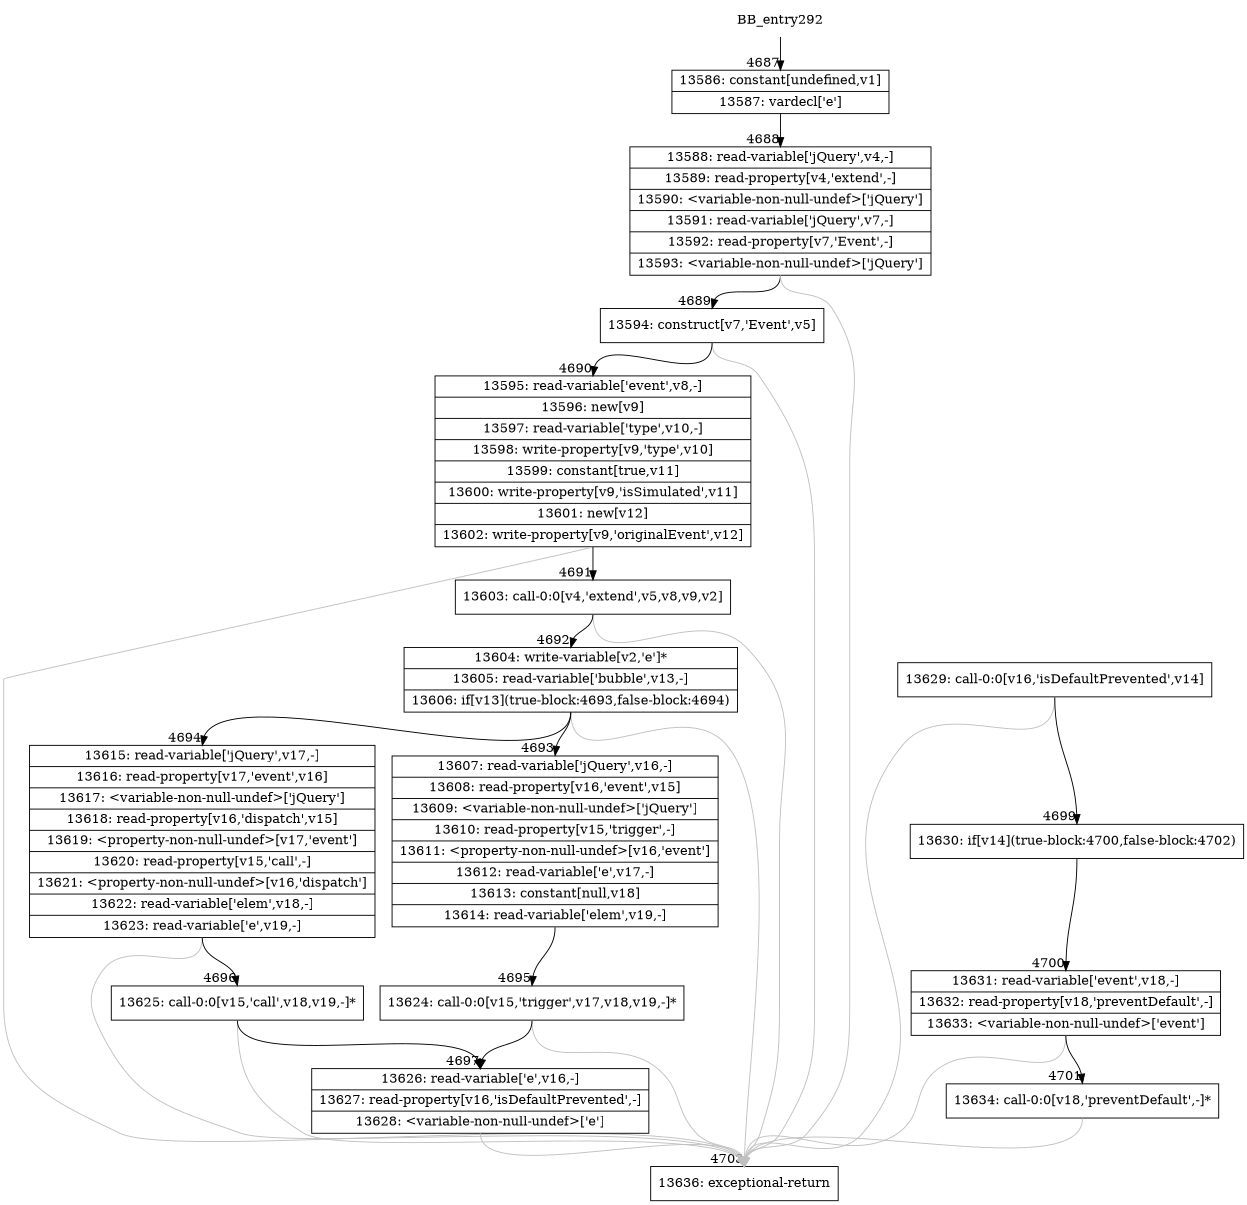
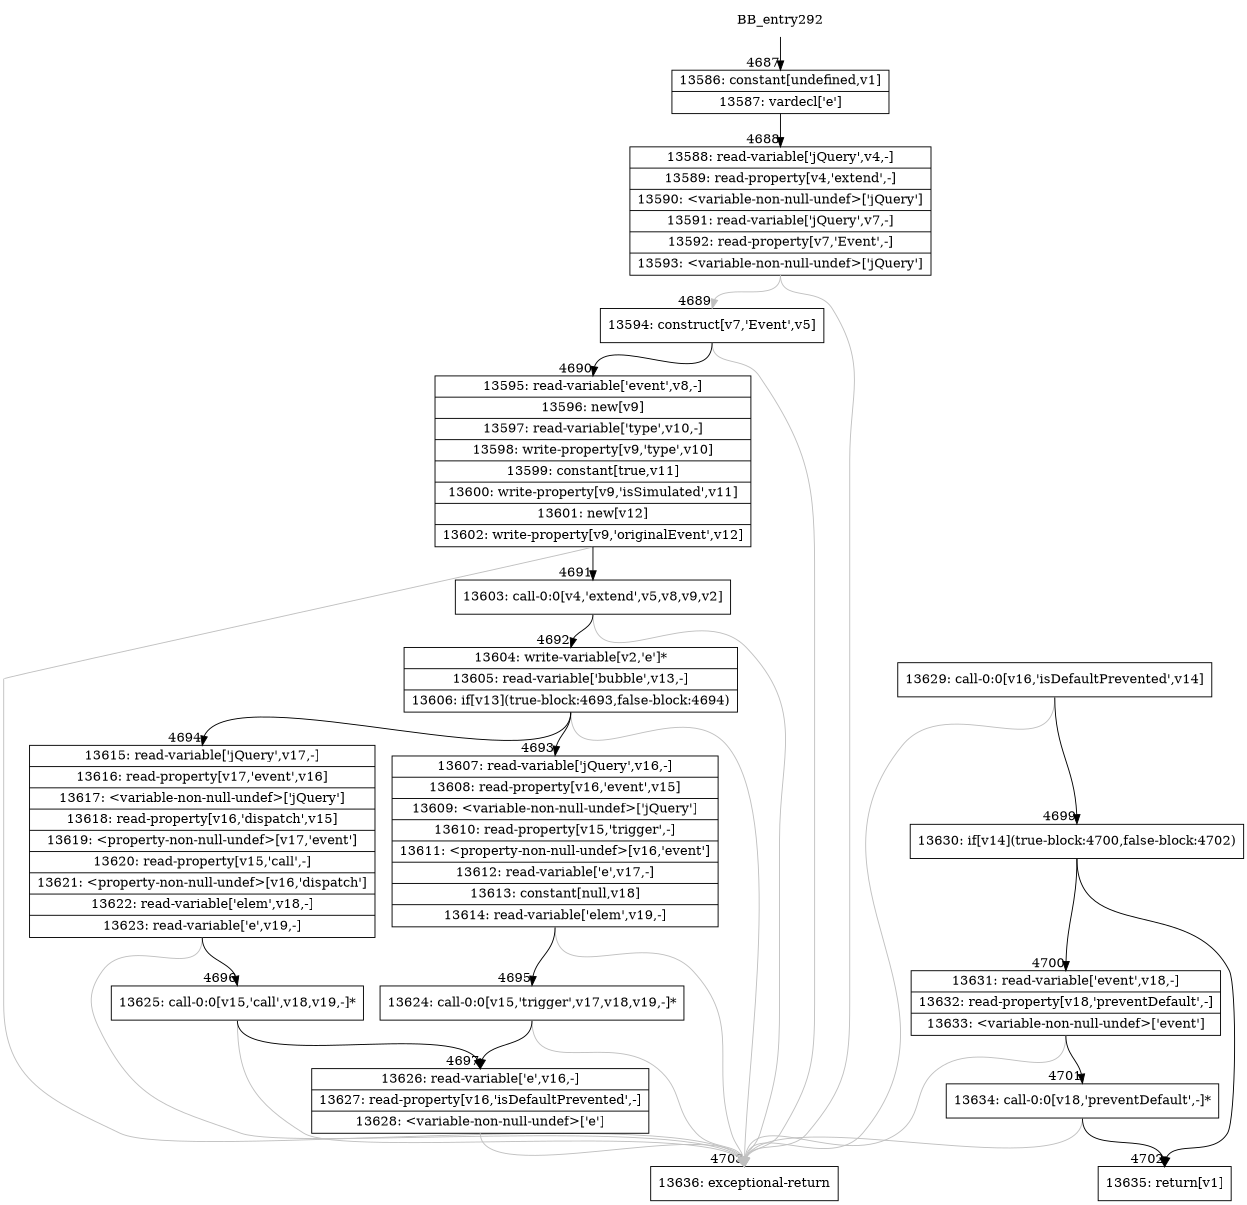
(751, 292) -> (751, 292)
none -> (704, 986)
none -> (1165, 1184)
